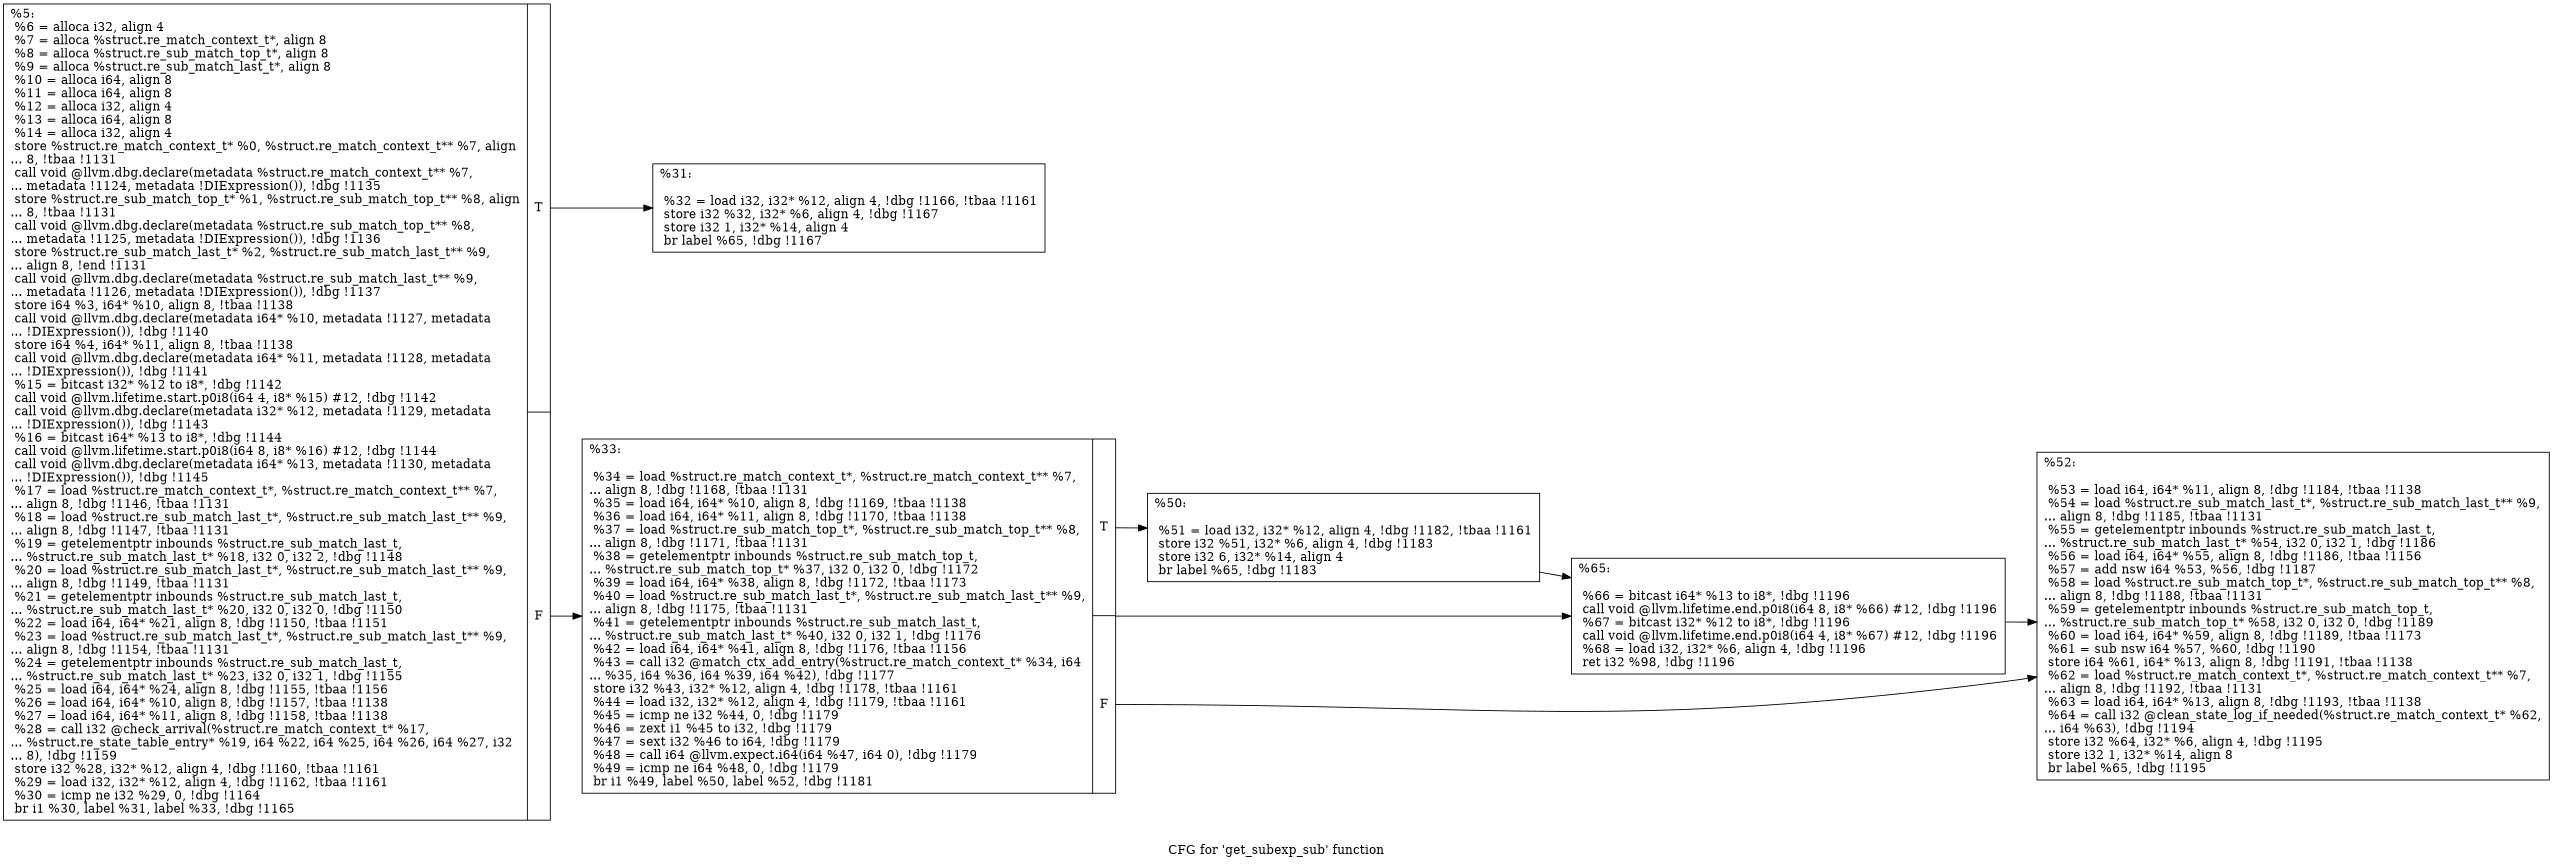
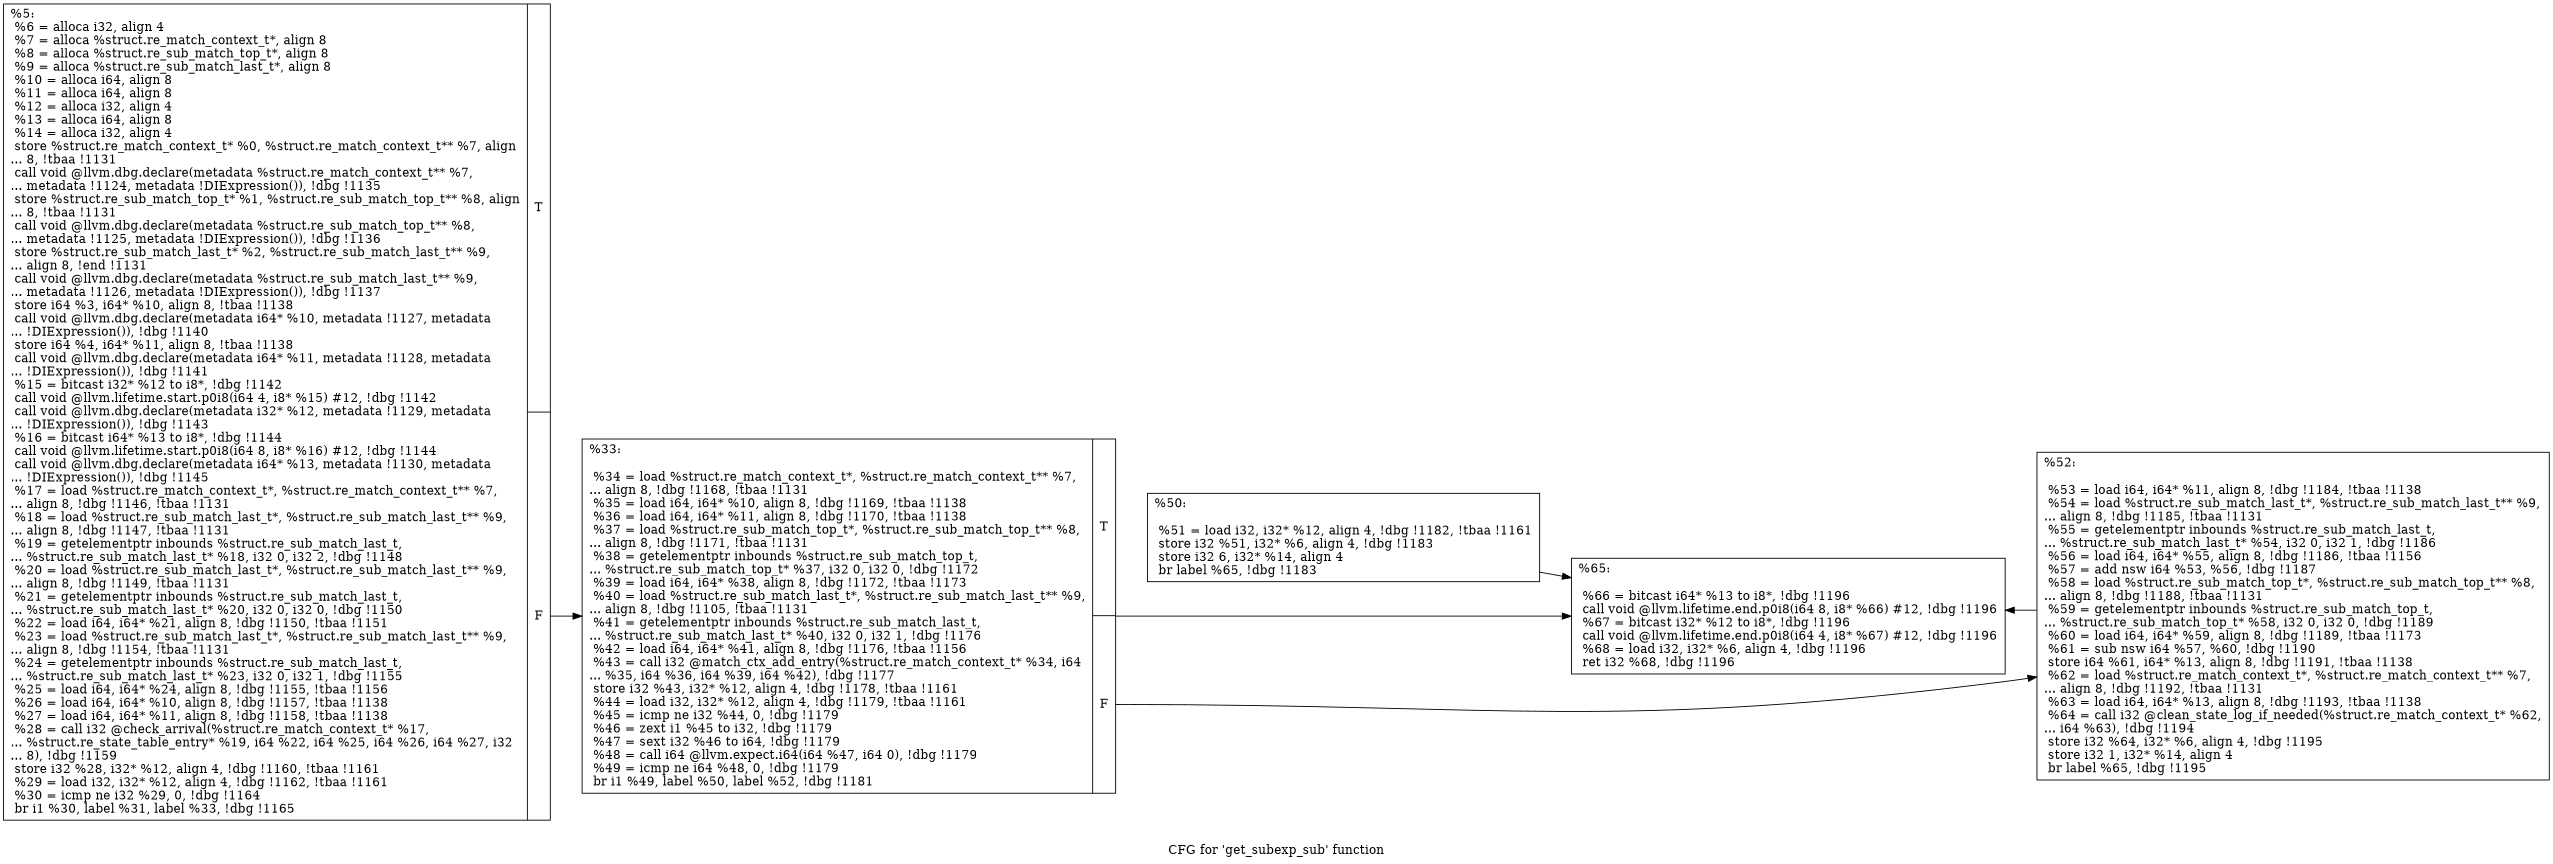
(849, 208) -> none
(1127, 528) -> none
(699, 610) -> (699, 610)
(2017, 622) -> (2026, 610)
(1657, 662) -> (1657, 662)
(2139, 755) -> (2139, 755)
